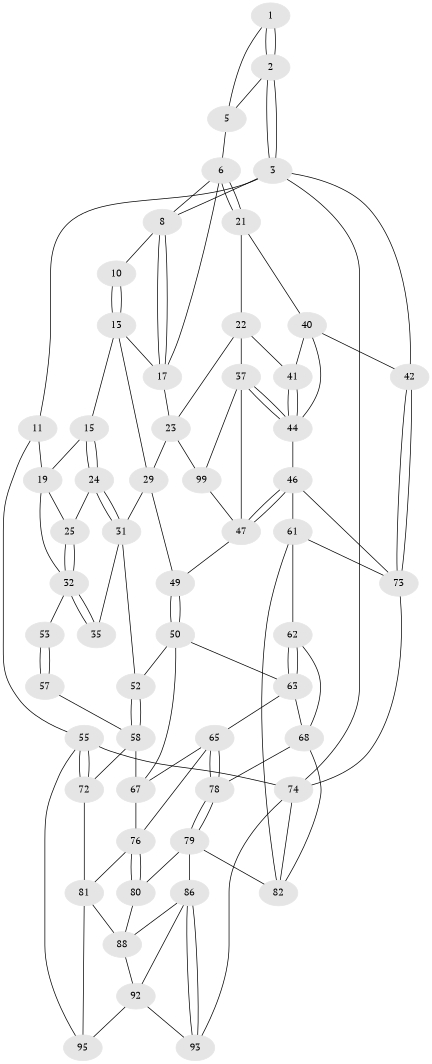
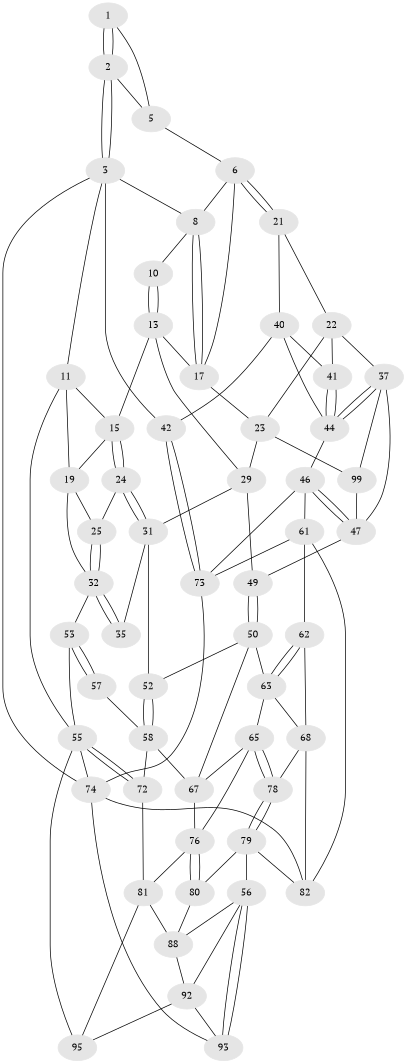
none -> (90, 403)
none -> (70, 687)
(190, 893) -> (247, 893)
